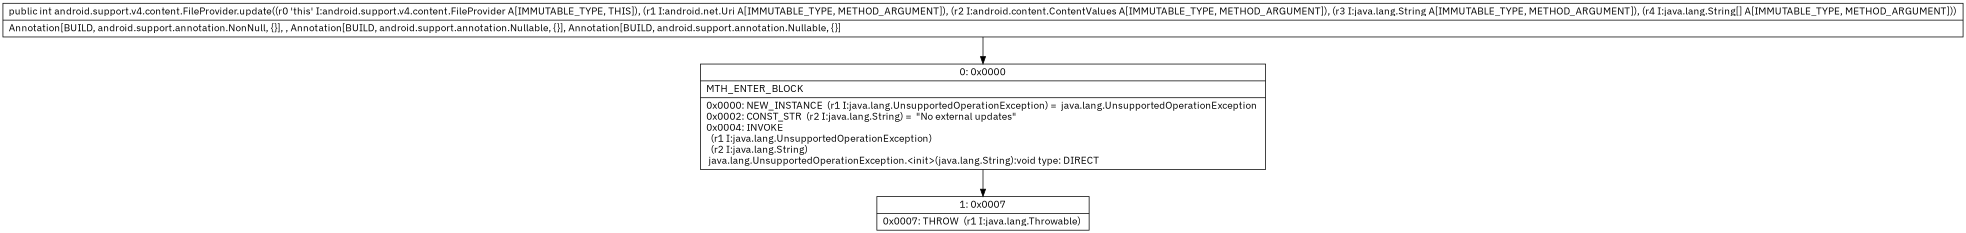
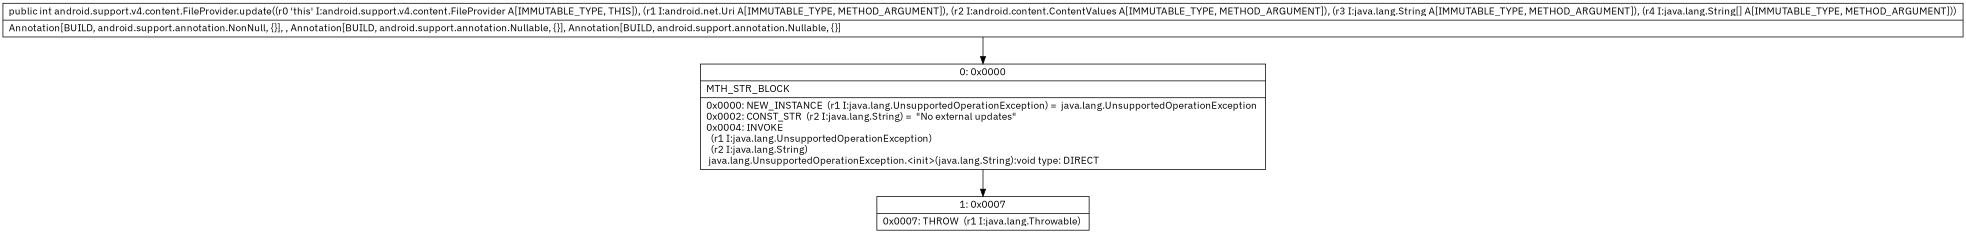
(755, 89) -> (748, 89)
